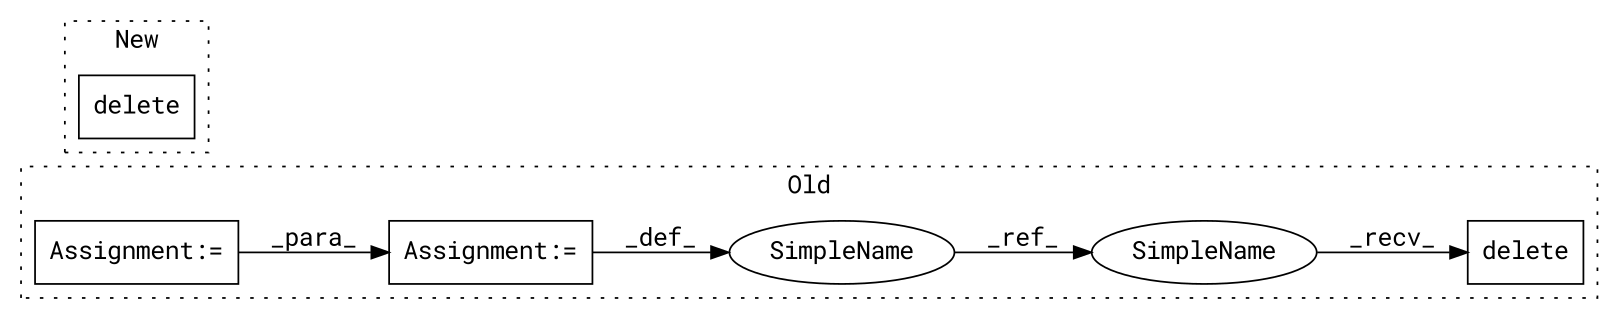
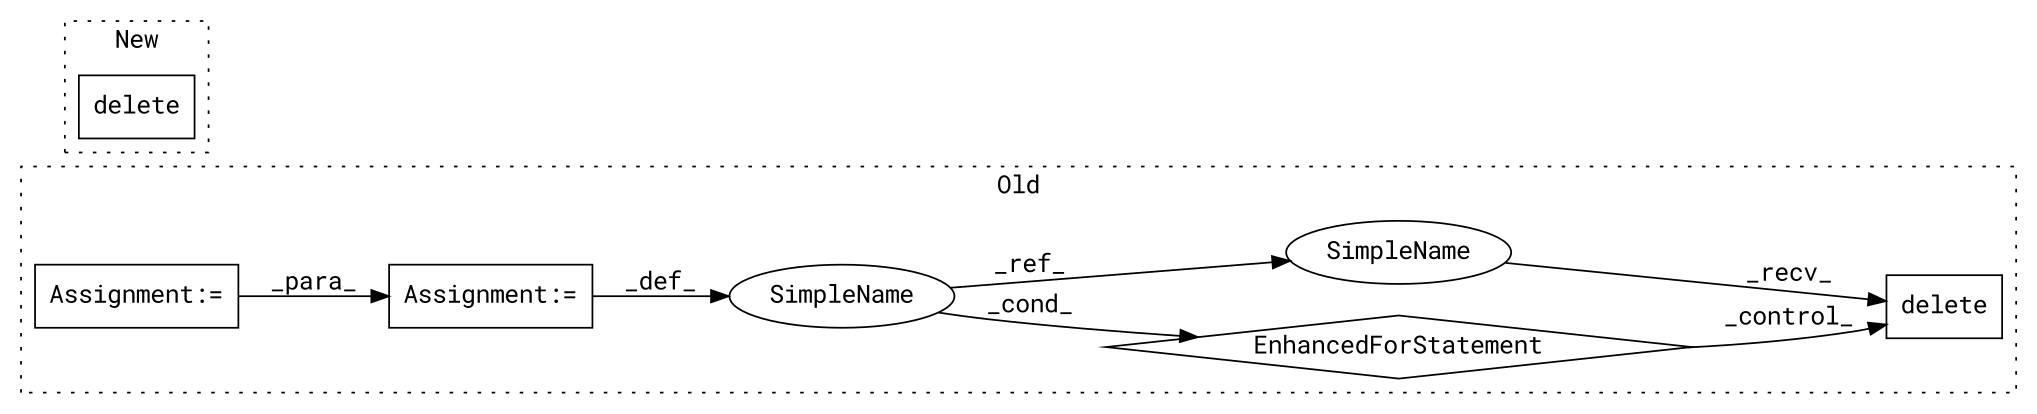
none -> (1399, 347)
